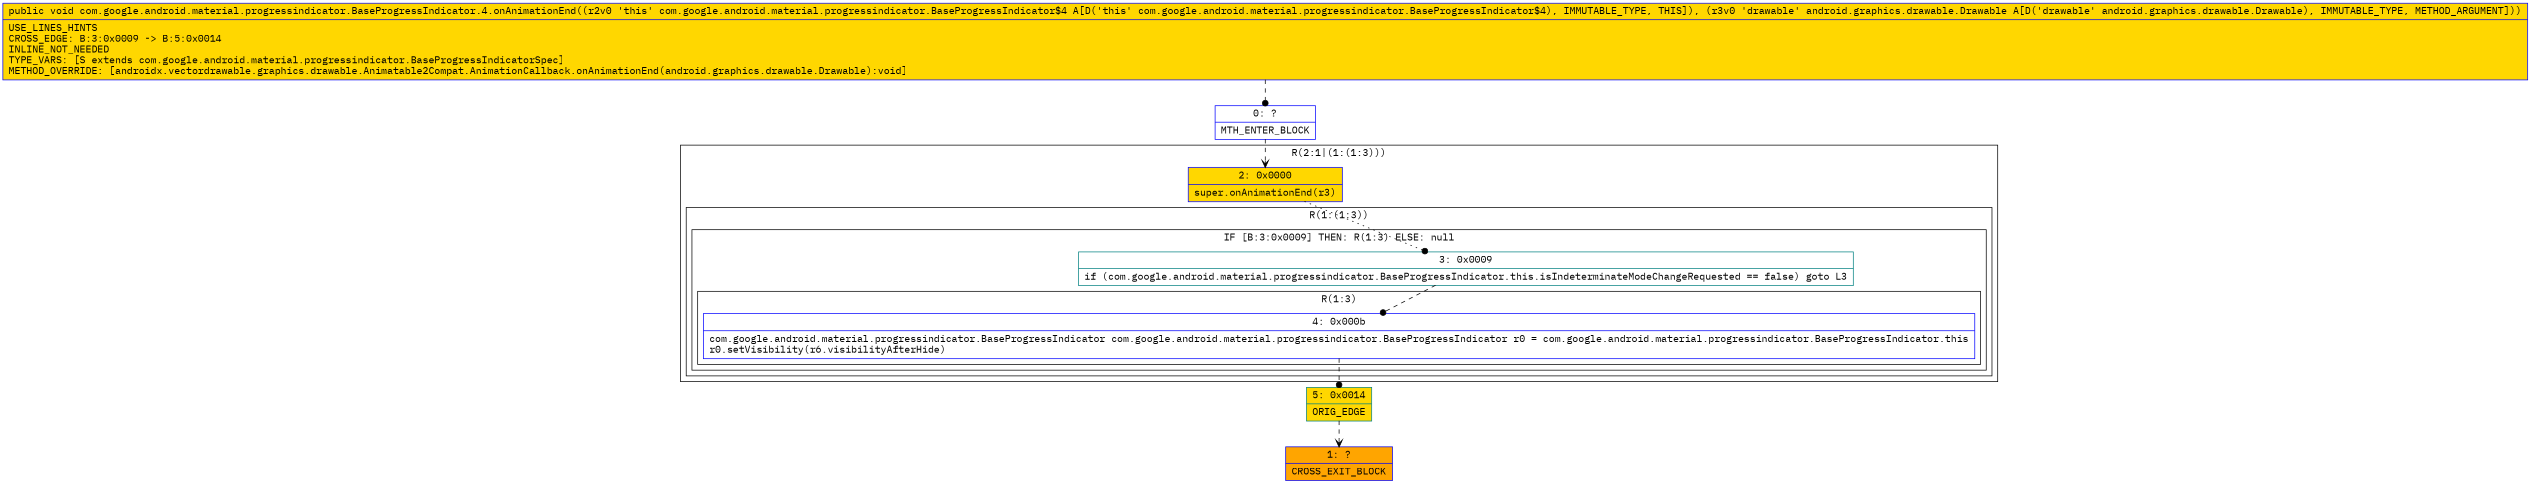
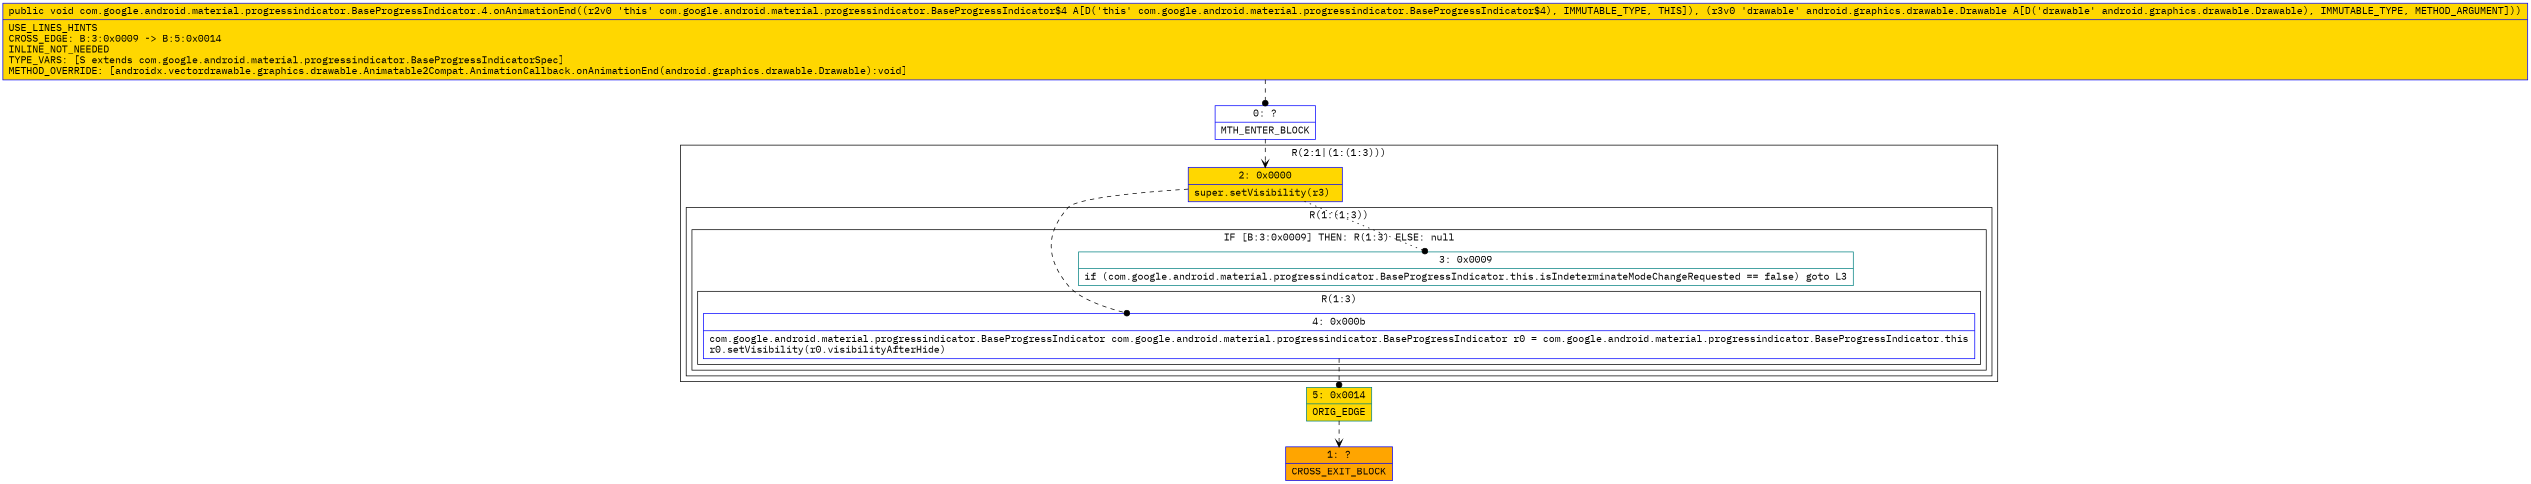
(1265, 193) -> (1262, 193)
(1411, 298) -> (1060, 218)
(828, 350) -> (828, 350)
